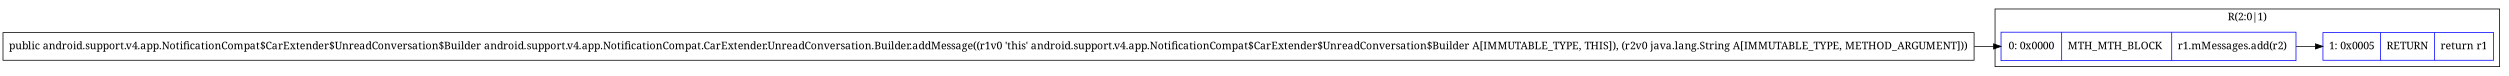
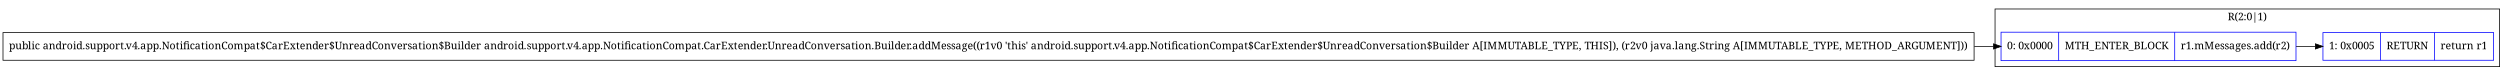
(2115, 46) -> (2117, 46)
